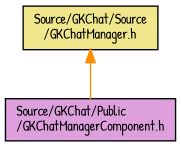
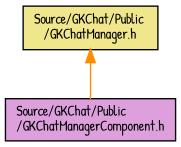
(91, 28) -> (91, 28)
